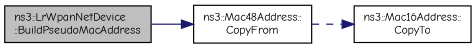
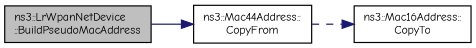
(253, 24) -> (253, 24)
